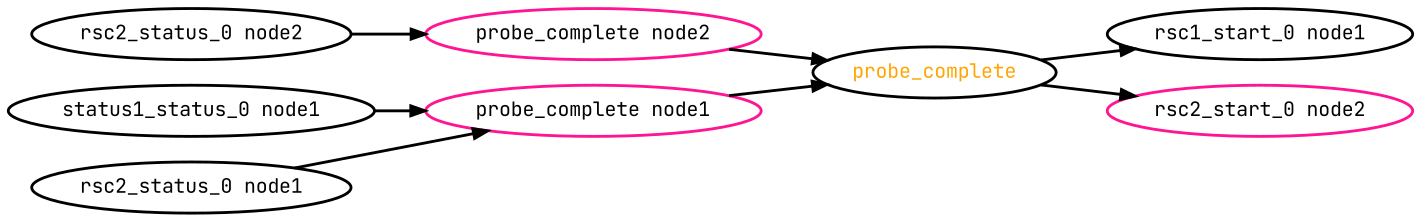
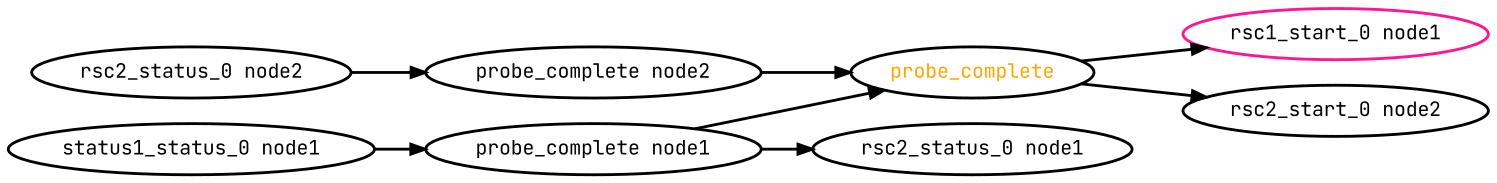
(593, 34) -> (593, 72)
(1260, 34) -> (1336, 34)
(593, 111) -> (593, 149)
(1260, 111) -> (1336, 111)
(384, 151) -> (780, 149)
